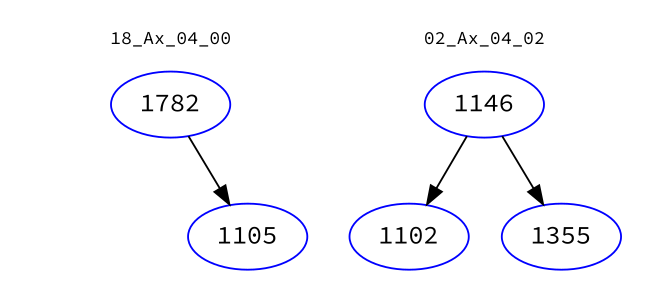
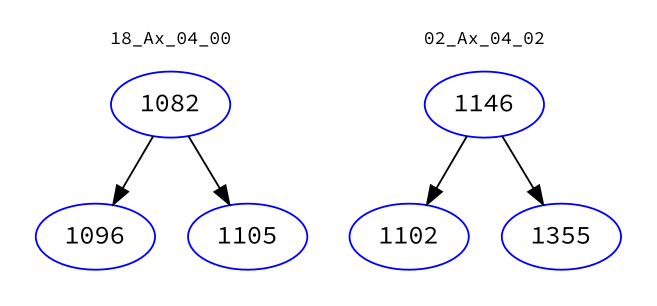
(171, 105) -> (171, 105)
none -> (95, 237)
